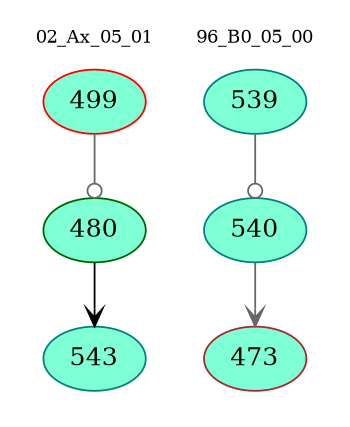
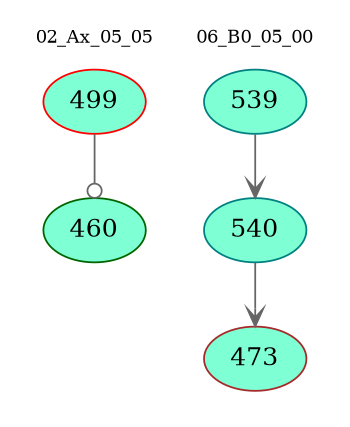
(95, 38) -> (95, 38)
(255, 38) -> (255, 38)
(255, 159) -> (255, 157)
(95, 230) -> (95, 230)
(95, 359) -> none
